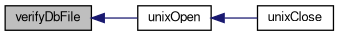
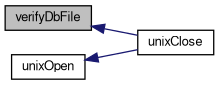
(121, 18) -> (121, 32)
